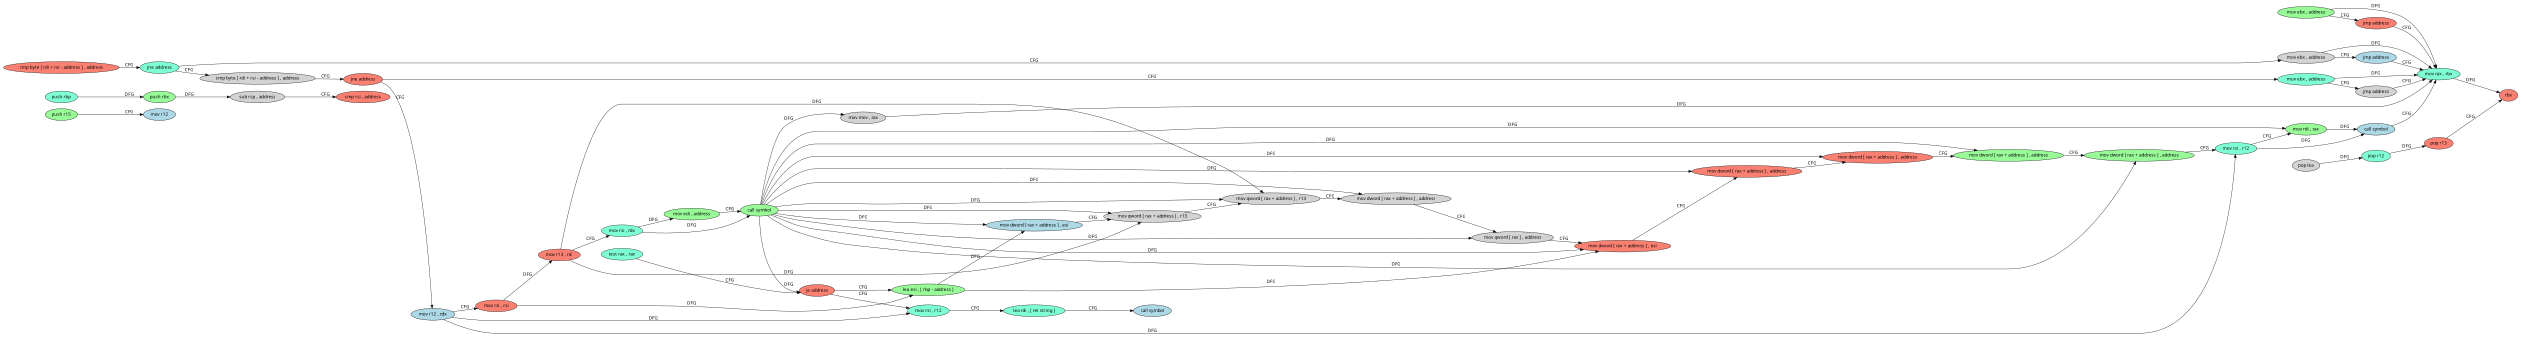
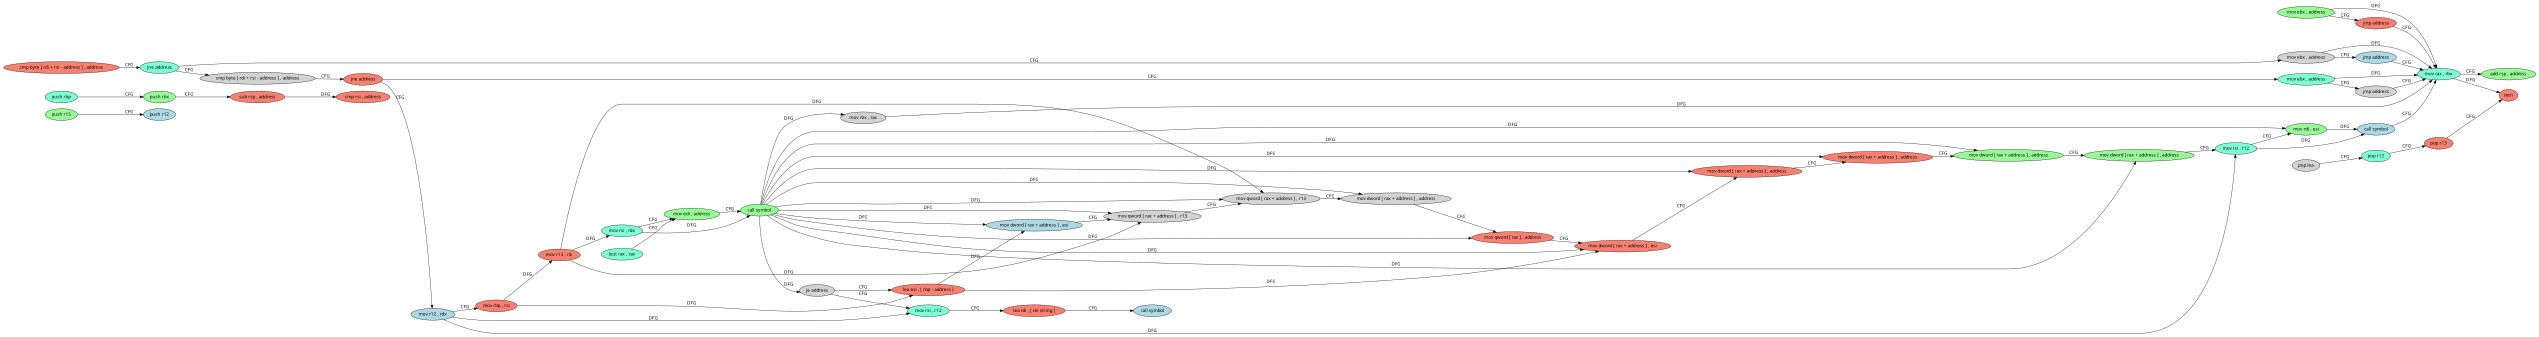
none -> (2508, 74)
(130, 94) -> (130, 94)
(189, 94) -> (189, 94)
(326, 94) -> (326, 94)
(2508, 95) -> (2508, 95)
(258, 97) -> (258, 97)
(159, 115) -> (159, 115)
(863, 118) -> (863, 118)
(2306, 129) -> (2306, 129)
(2407, 146) -> (2407, 146)
(2345, 157) -> (2345, 157)
(653, 220) -> (653, 220)
(1513, 238) -> (1513, 238)
(591, 239) -> (591, 239)
(716, 280) -> (652, 235)
(817, 290) -> (817, 290)
(928, 290) -> (928, 290)
(496, 306) -> (496, 306)
(1034, 311) -> (1034, 311)
